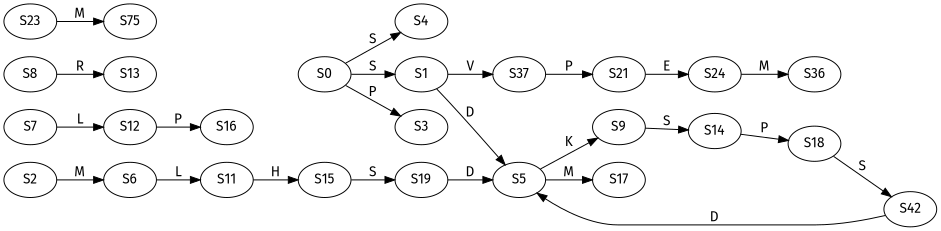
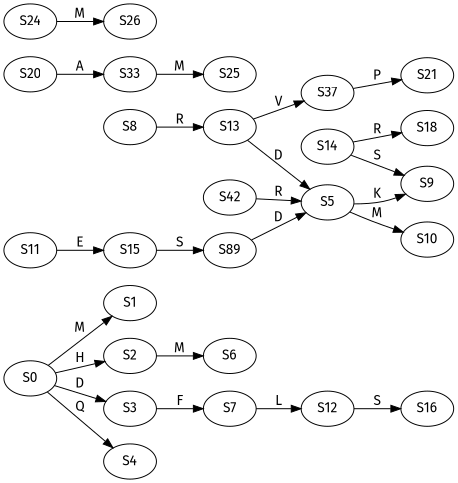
(30, 22) -> (130, 74)
(130, 22) -> (230, 74)
(373, 40) -> (80, 407)
(373, 67) -> (80, 328)
none -> (30, 74)
(465, 74) -> (274, 112)
(662, 74) -> none
(814, 74) -> (130, 22)
(373, 92) -> (80, 384)
(178, 120) -> (377, 401)
(468, 123) -> (275, 162)
(662, 129) -> (373, 164)
(765, 129) -> (377, 130)
(276, 173) -> (80, 243)
(858, 174) -> none
(173, 180) -> none
(421, 180) -> (230, 250)
(619, 180) -> (427, 240)
(715, 218) -> (279, 192)
none -> (75, 368)
none -> (175, 409)
